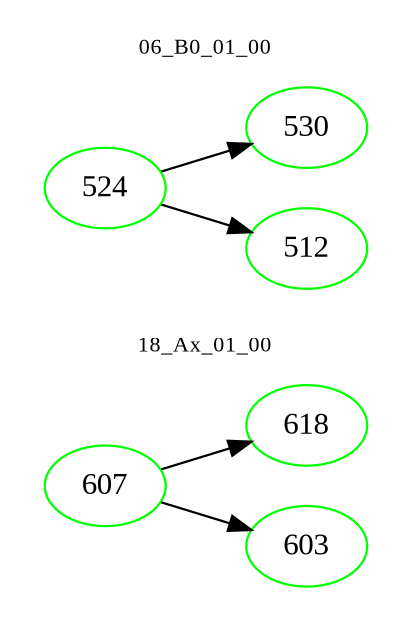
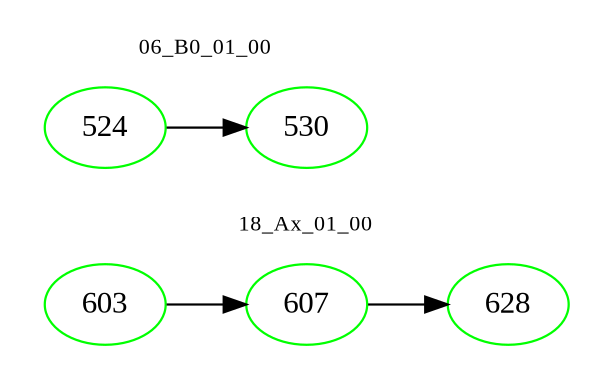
(307, 249) -> none
(307, 425) -> (508, 304)
(195, 513) -> (195, 304)
